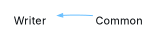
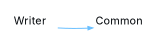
(78, 15) -> (73, 28)
